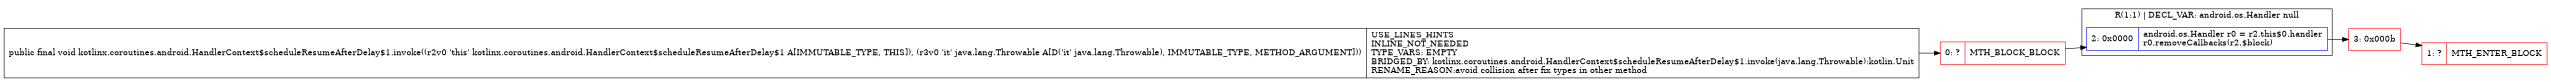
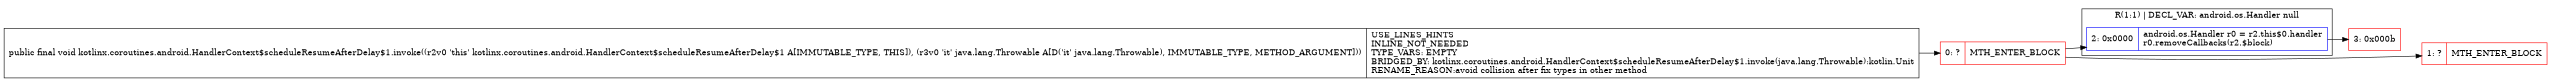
(2408, 44) -> (2241, 59)
(2015, 53) -> (2015, 53)
